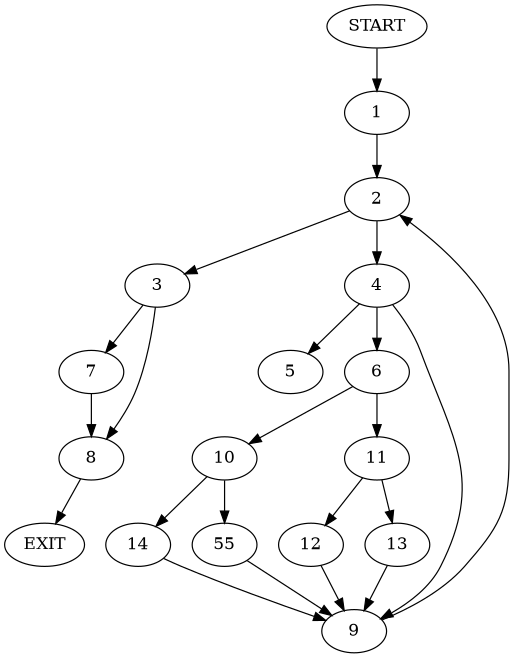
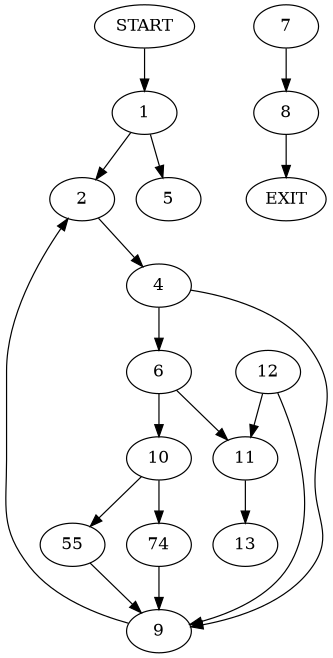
(157, 286) -> none
(338, 324) -> (155, 150)
(348, 497) -> (258, 409)
(138, 545) -> (159, 545)
(379, 583) -> none
